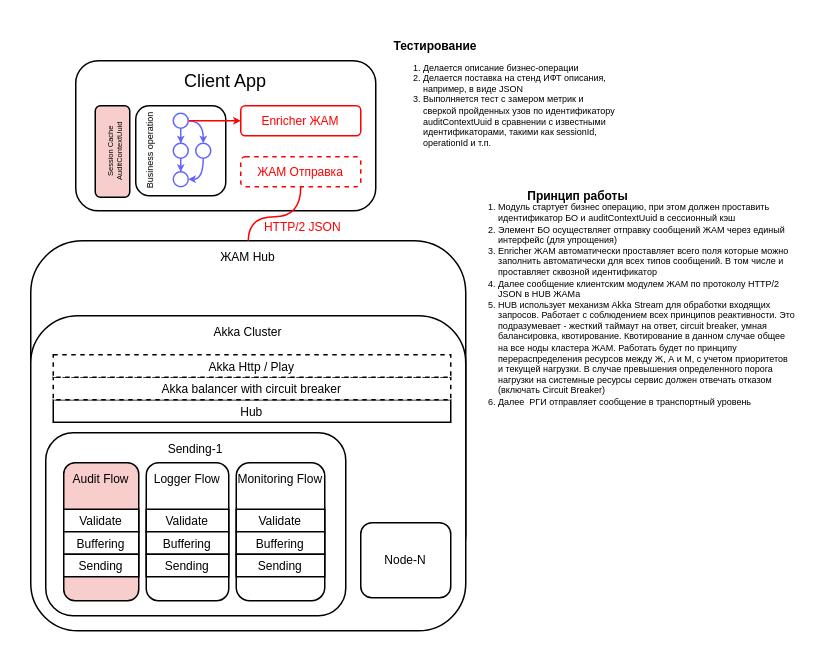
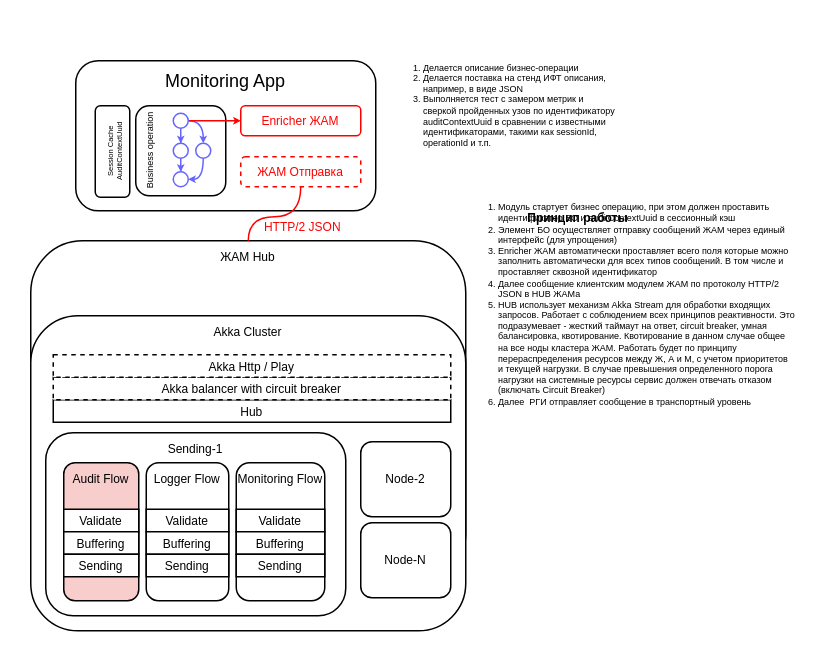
(436, 46) -> none
(226, 82) -> (226, 82)
(113, 152) -> (113, 152)
(578, 196) -> (578, 218)
none -> (406, 479)
